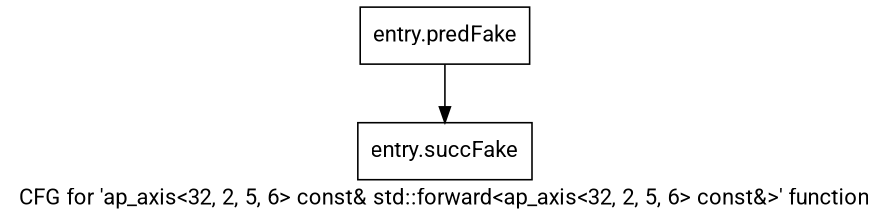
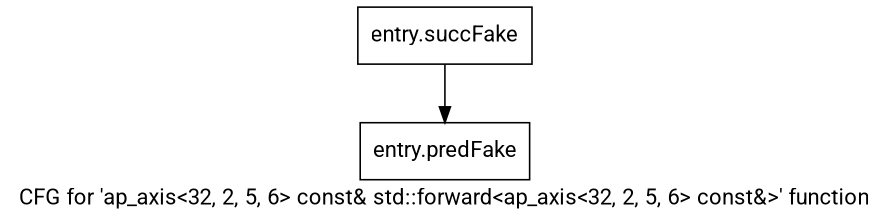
(445, 86) -> (445, 86)
